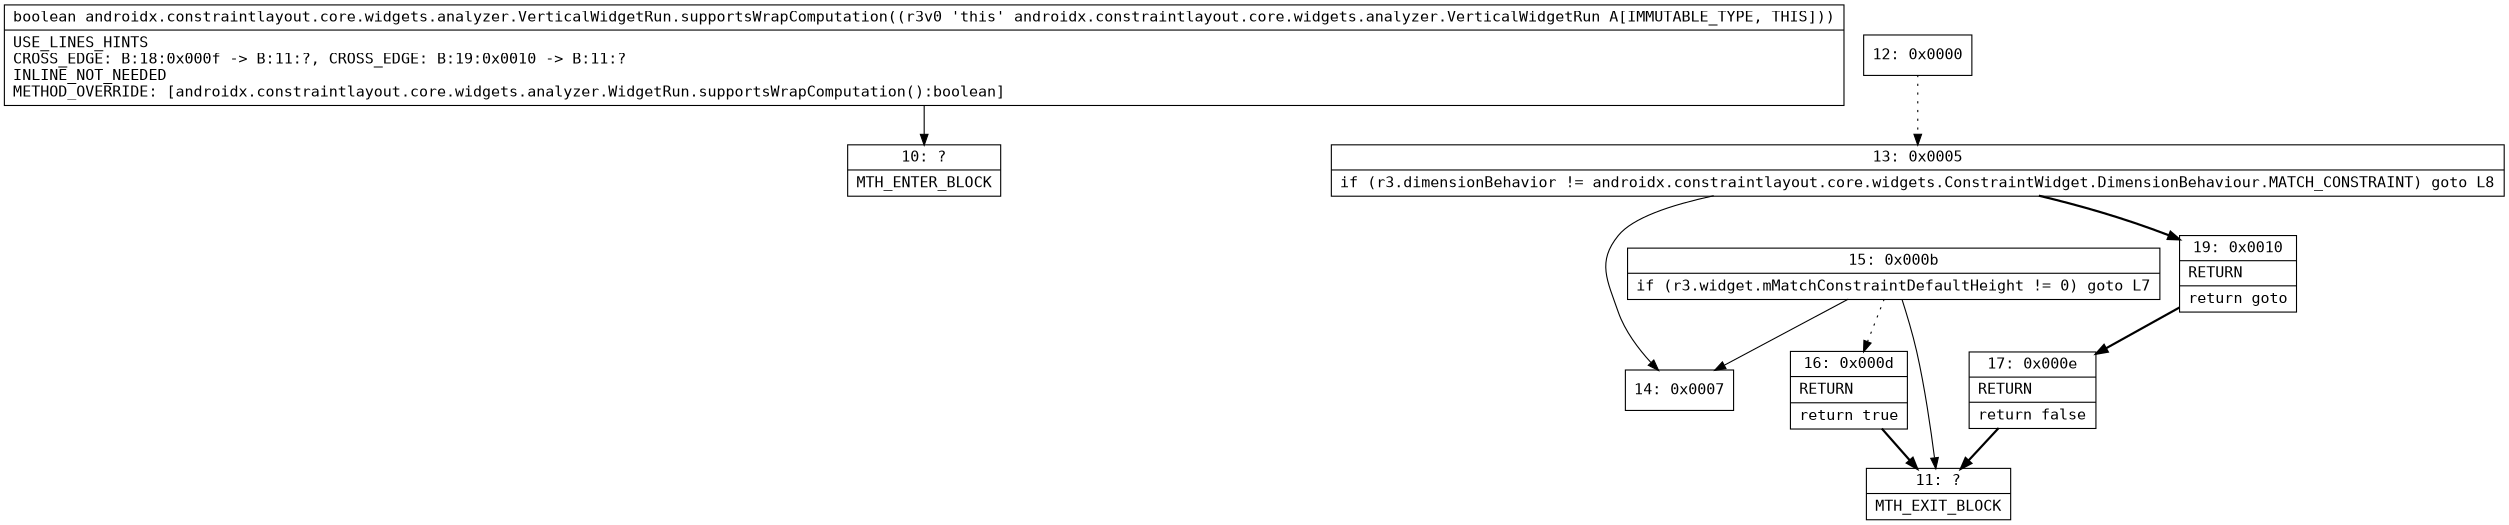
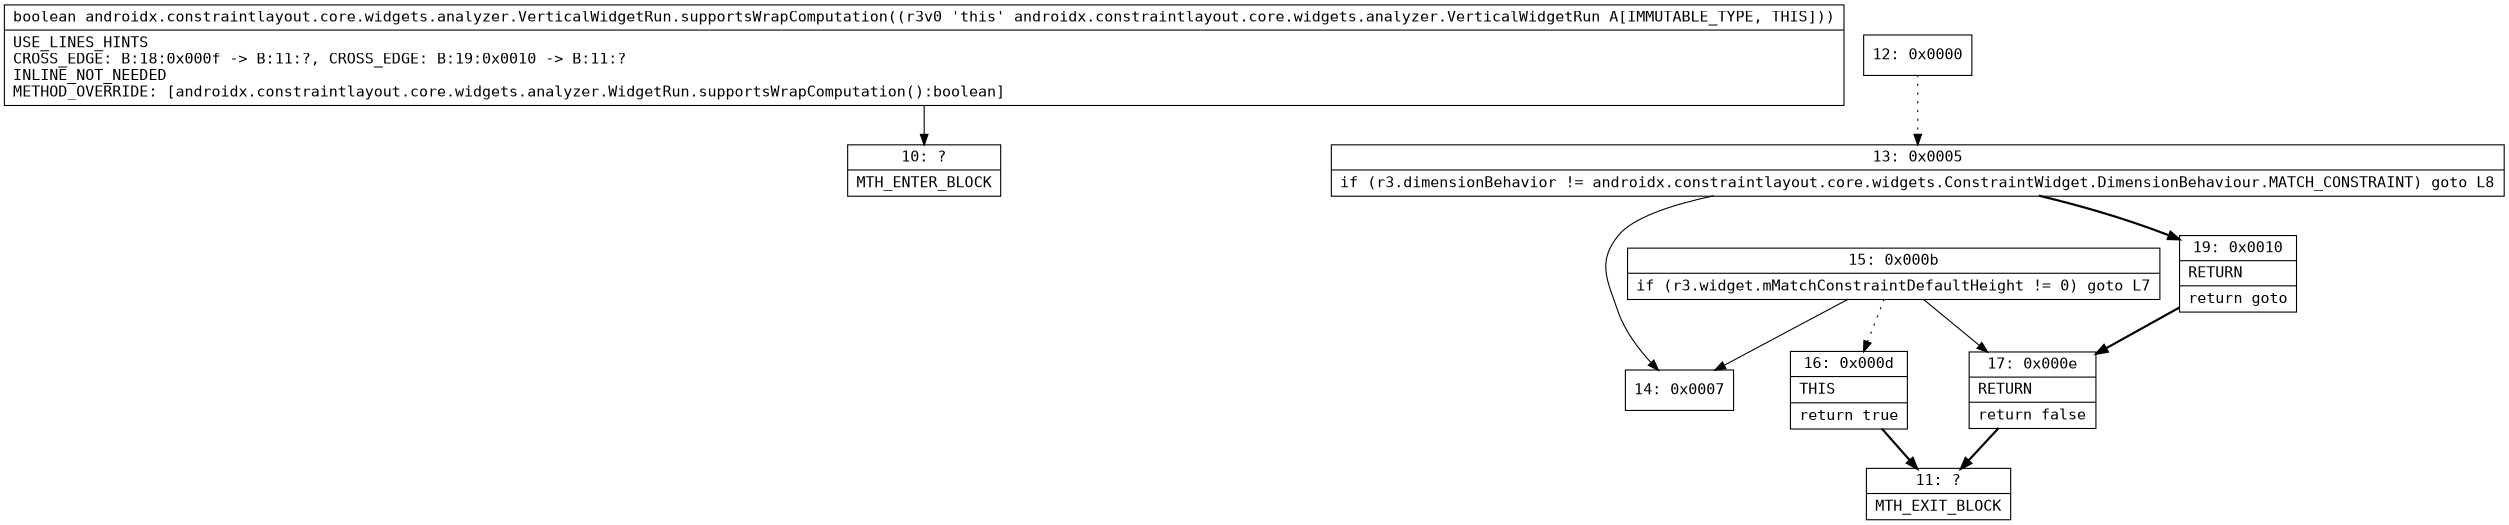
(1922, 378) -> (1951, 322)
(1826, 389) -> (1818, 389)
